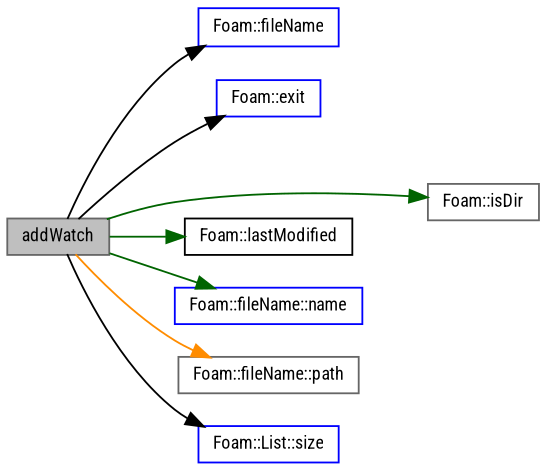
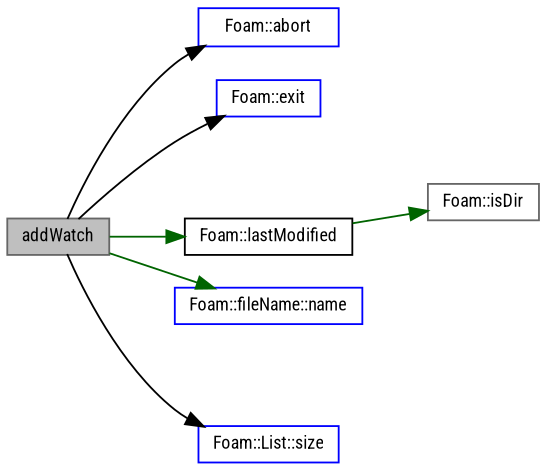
(269, 27) -> (269, 27)
(257, 195) -> (381, 219)
(269, 375) -> none
